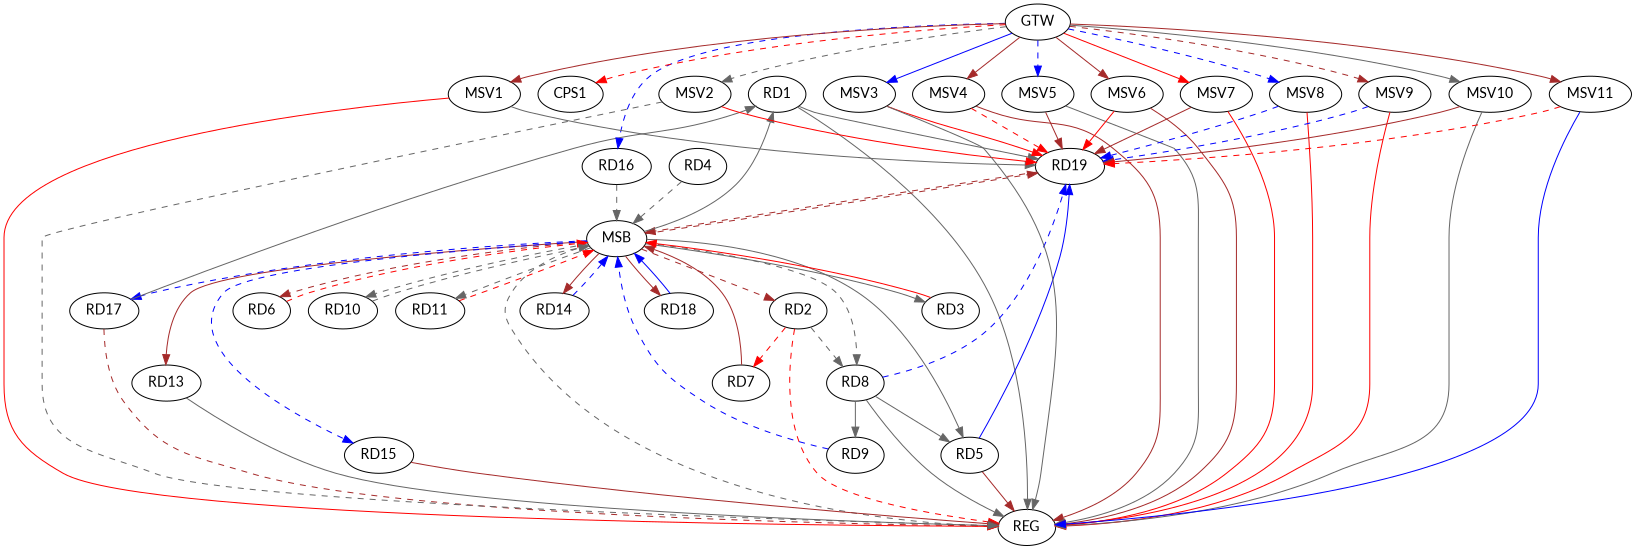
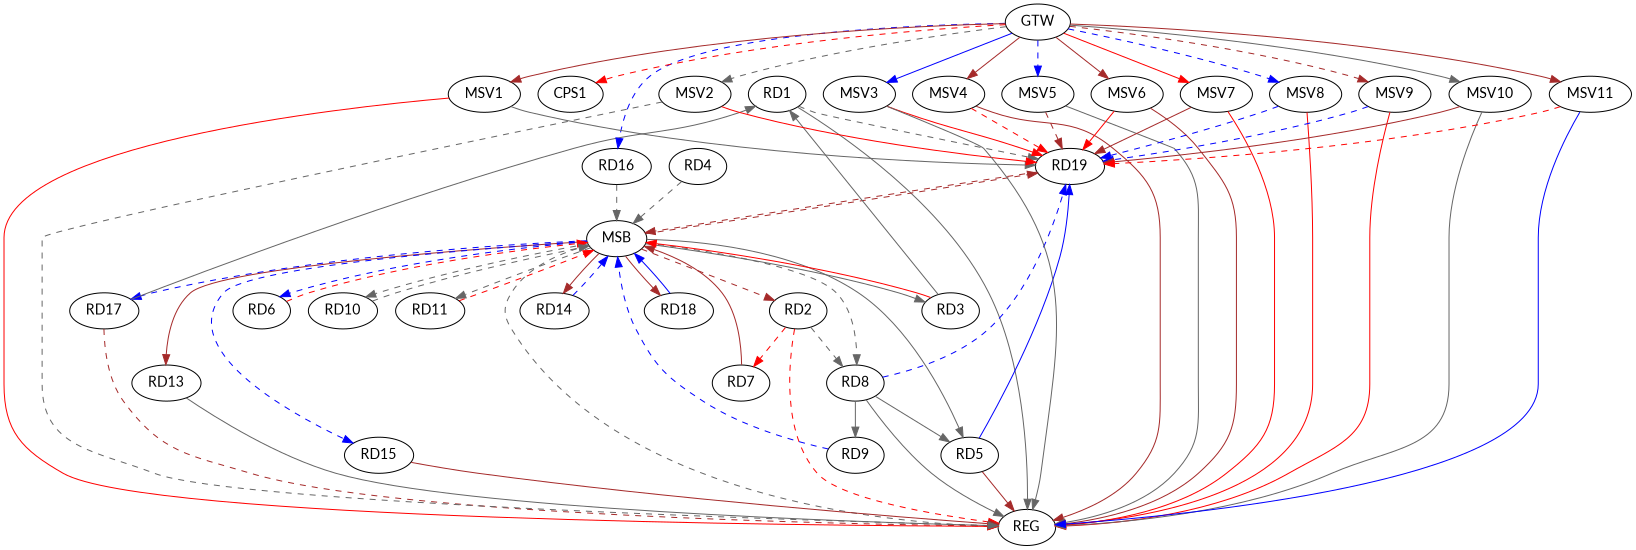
(1054, 130) -> (1054, 130)
(913, 134) -> (913, 134)
(724, 195) -> (867, 207)
(437, 260) -> (437, 260)
